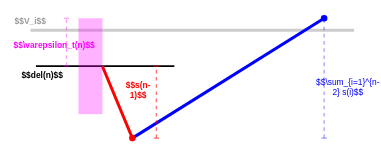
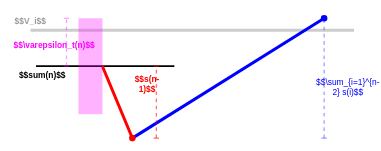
(42, 75) -> (42, 75)
(138, 90) -> (147, 84)
